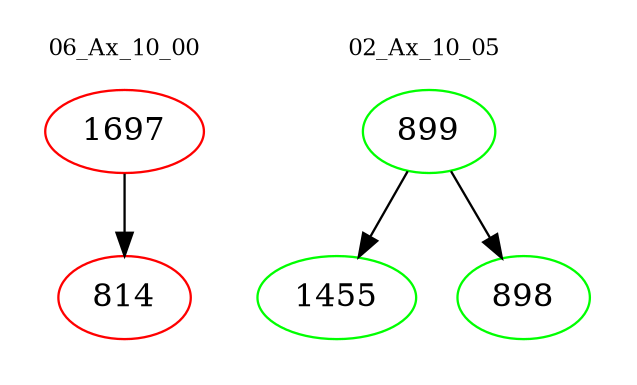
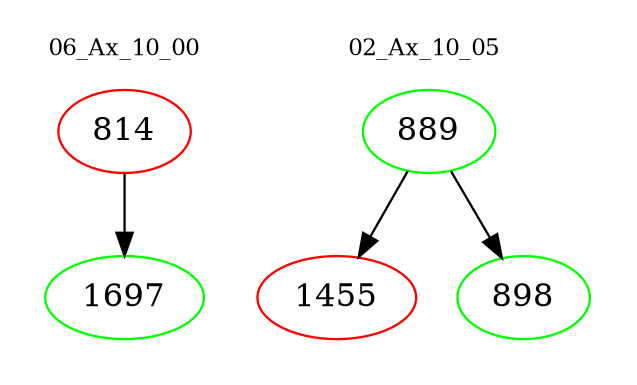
(125, 131) -> (125, 298)
(429, 131) -> (429, 131)
(125, 203) -> (125, 203)
(337, 298) -> (337, 298)
